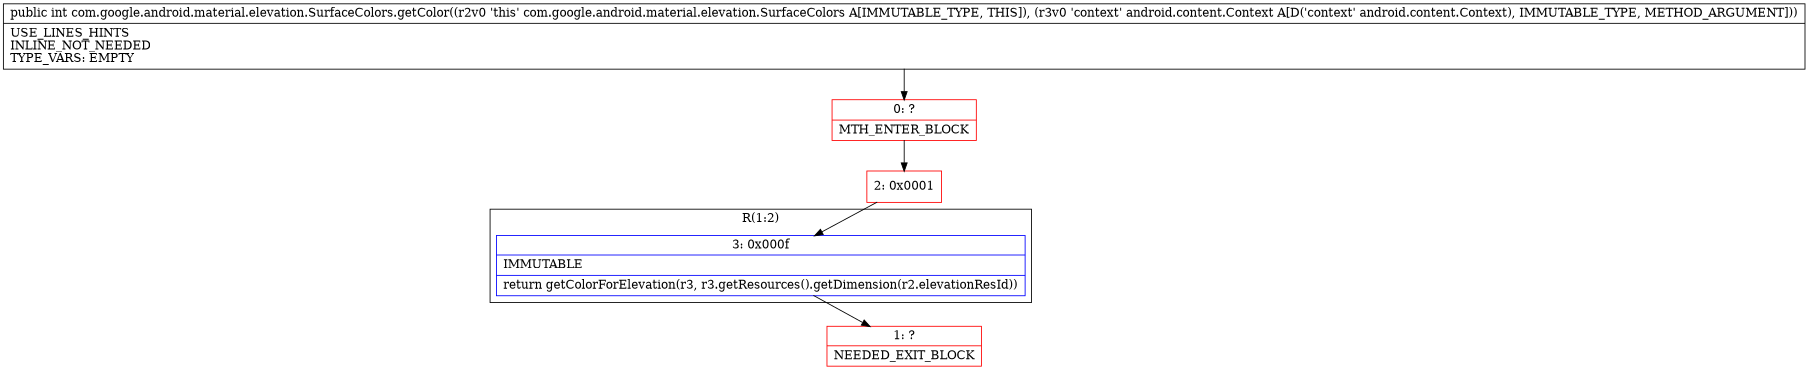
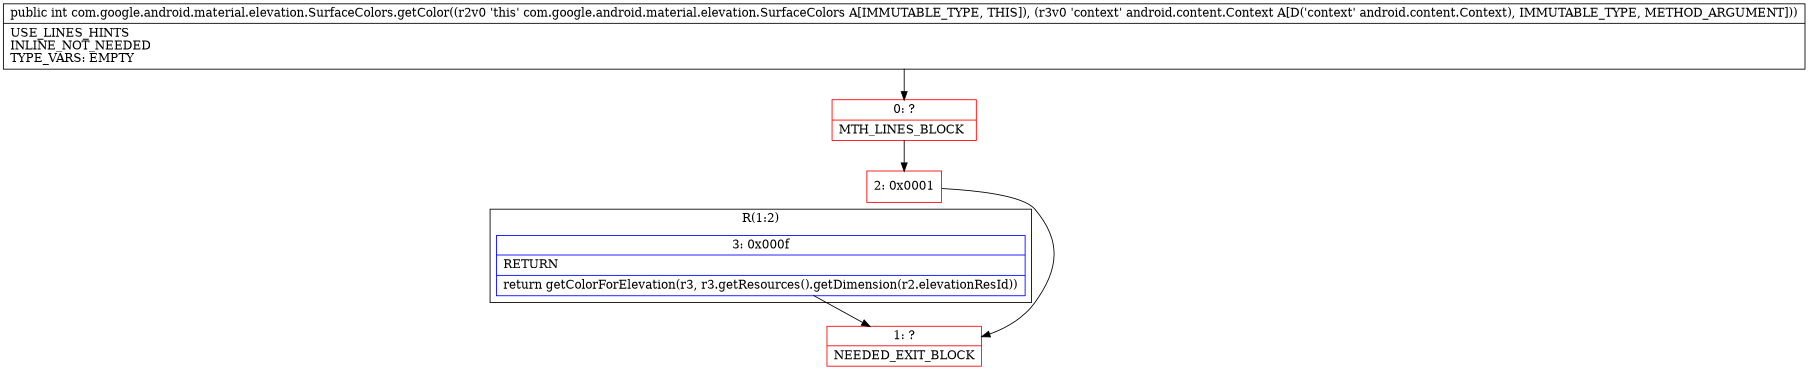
(904, 130) -> (902, 130)
(850, 217) -> (1051, 236)
(543, 265) -> (531, 265)
